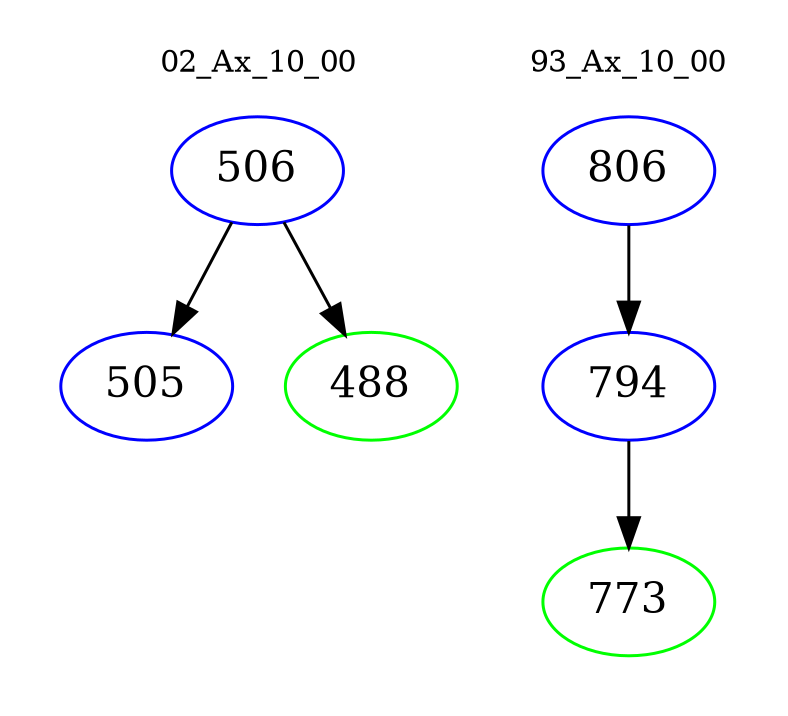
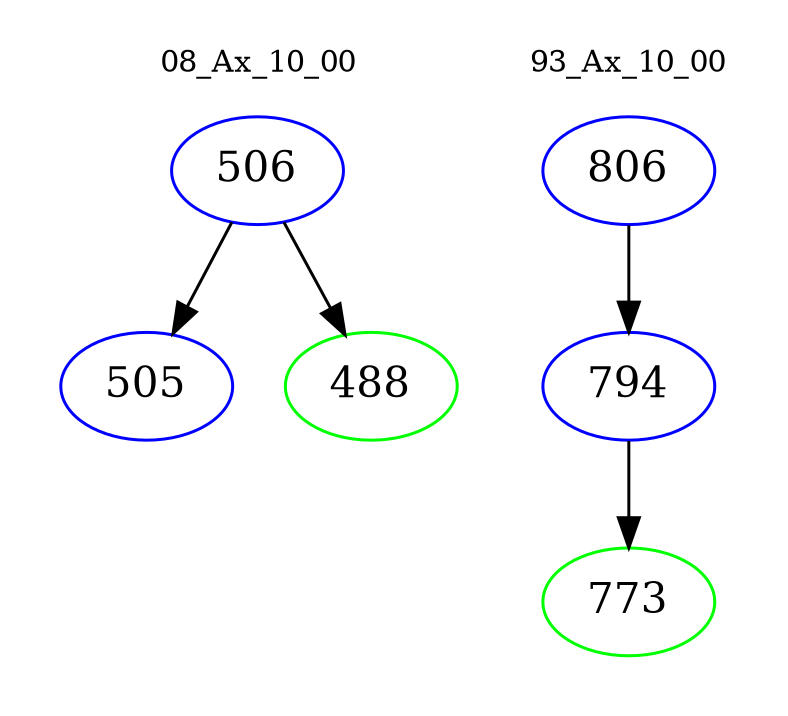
(259, 64) -> (259, 64)
